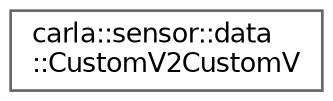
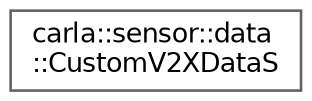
(166, 51) -> (156, 51)
